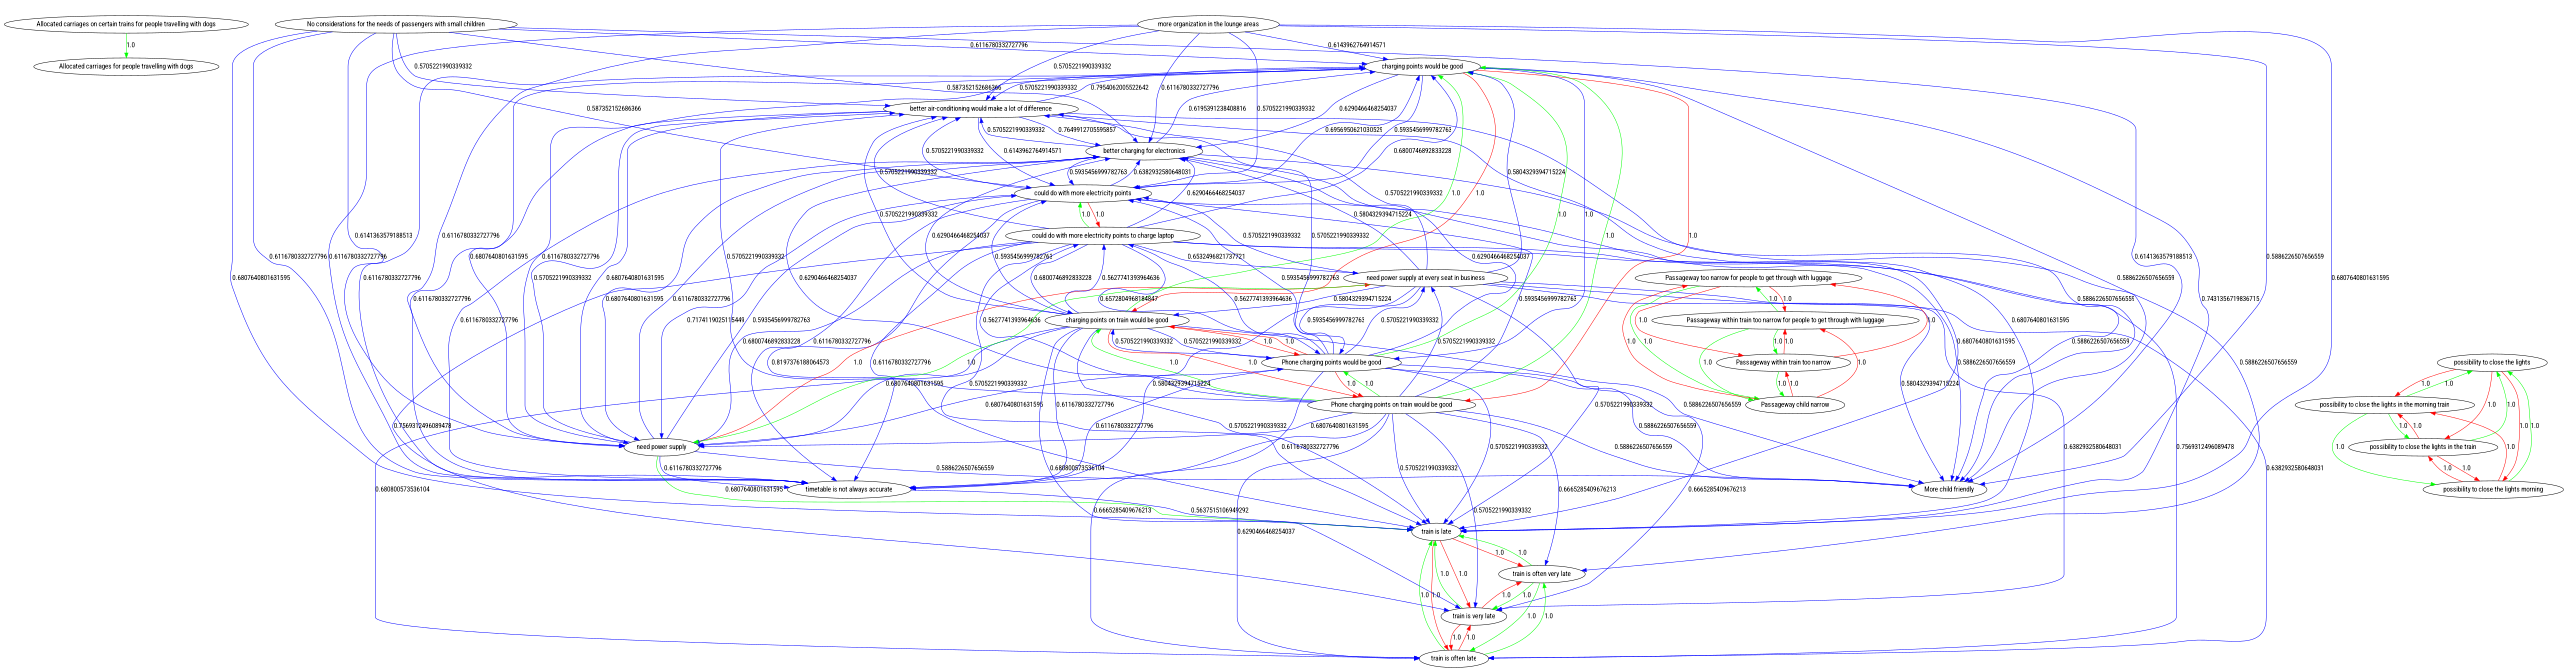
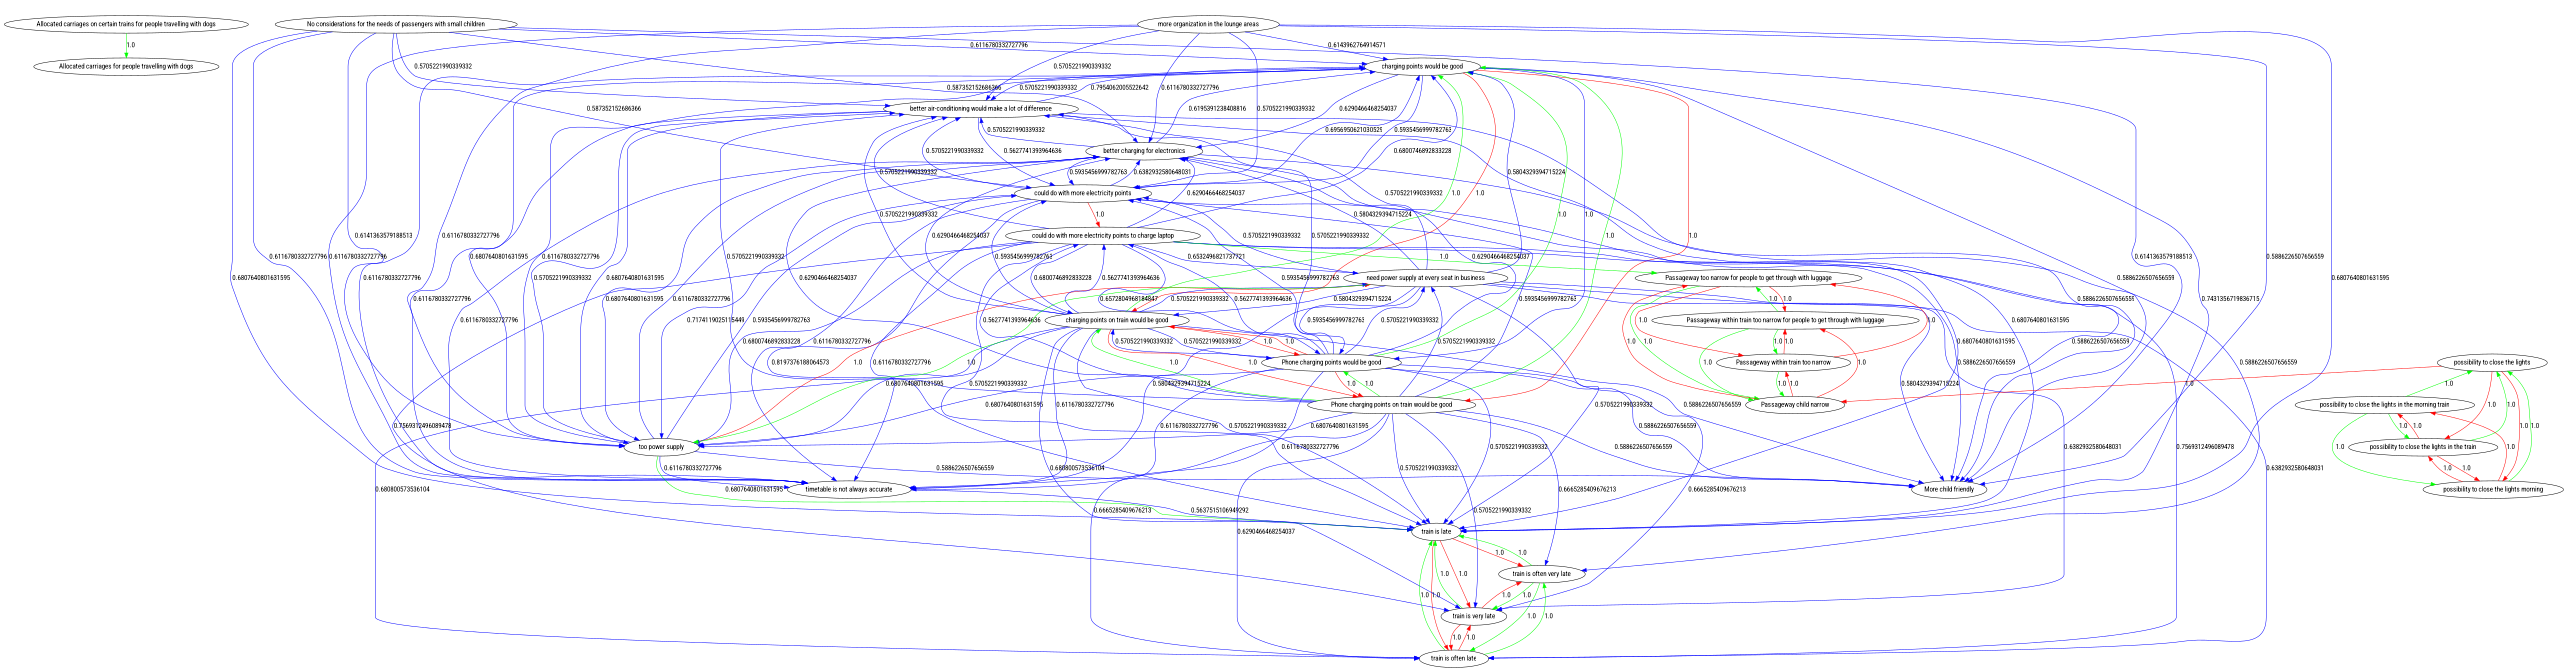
(1056, 133) -> none
(1033, 151) -> (1033, 151)
(1082, 218) -> (1401, 258)
none -> (1249, 288)
(2426, 378) -> (2144, 384)
(1087, 435) -> (1104, 482)
(662, 447) -> (662, 447)
